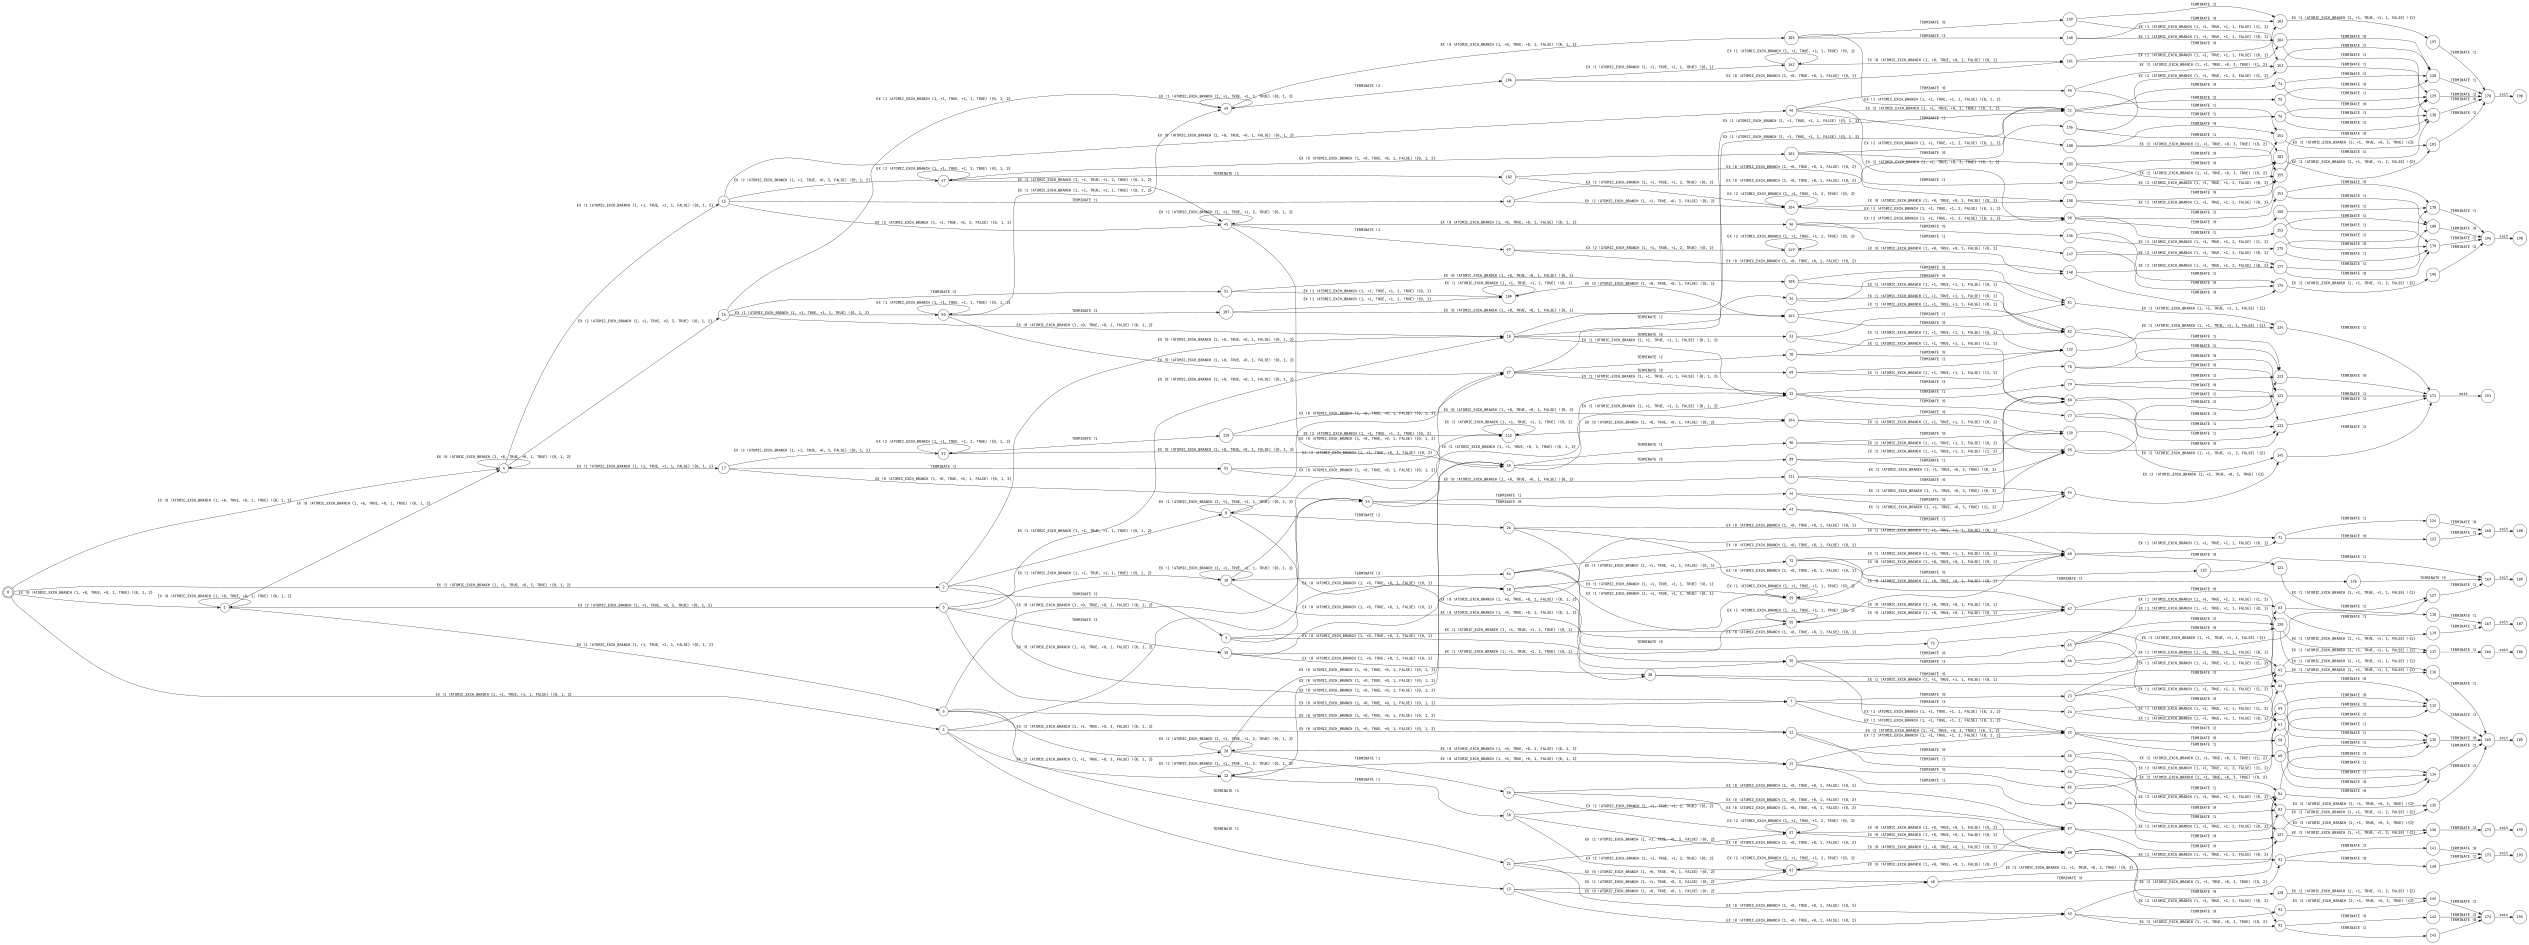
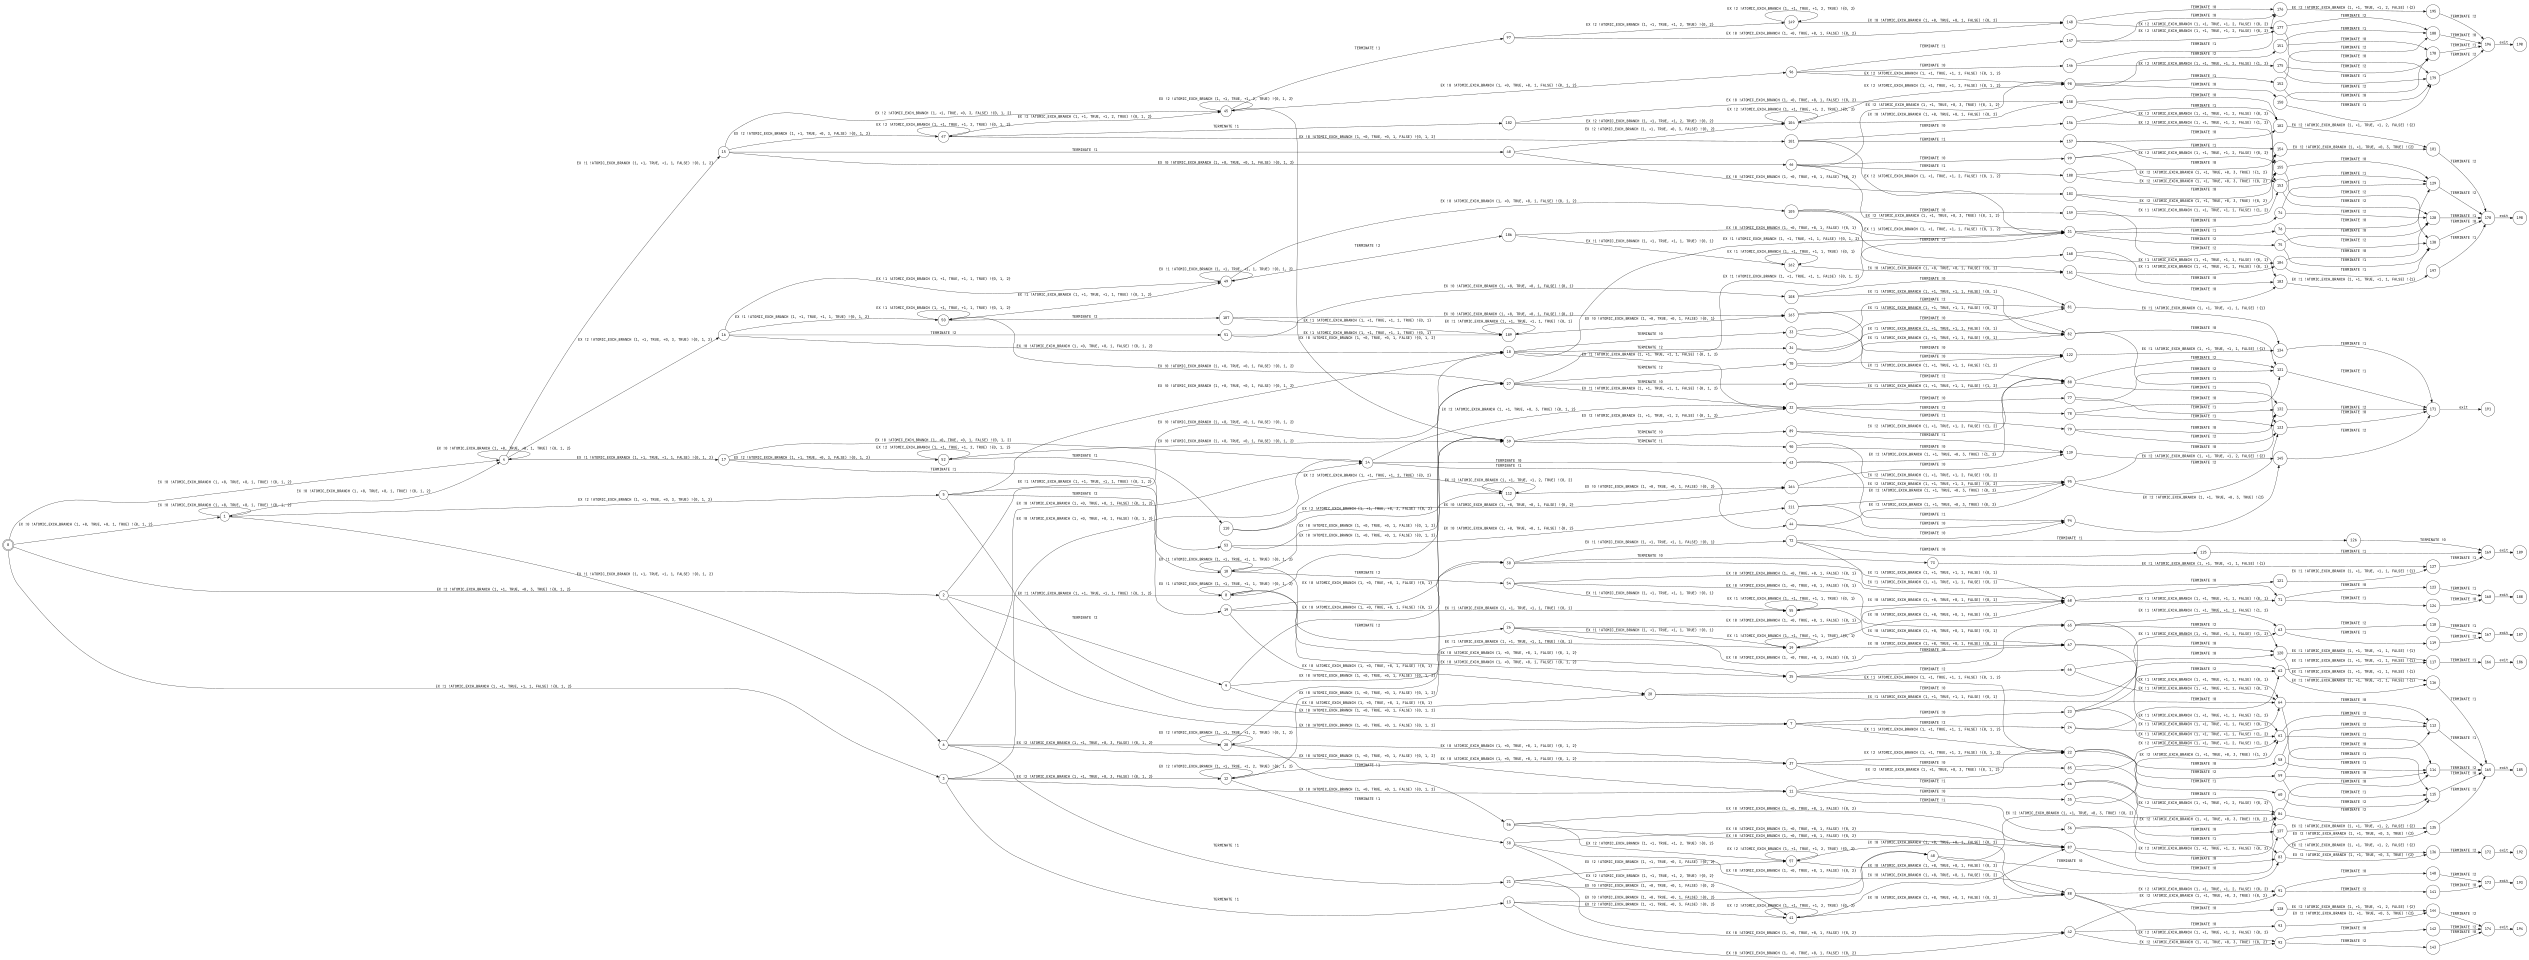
(1764, 637) -> (1801, 590)
(2346, 788) -> (2355, 778)
